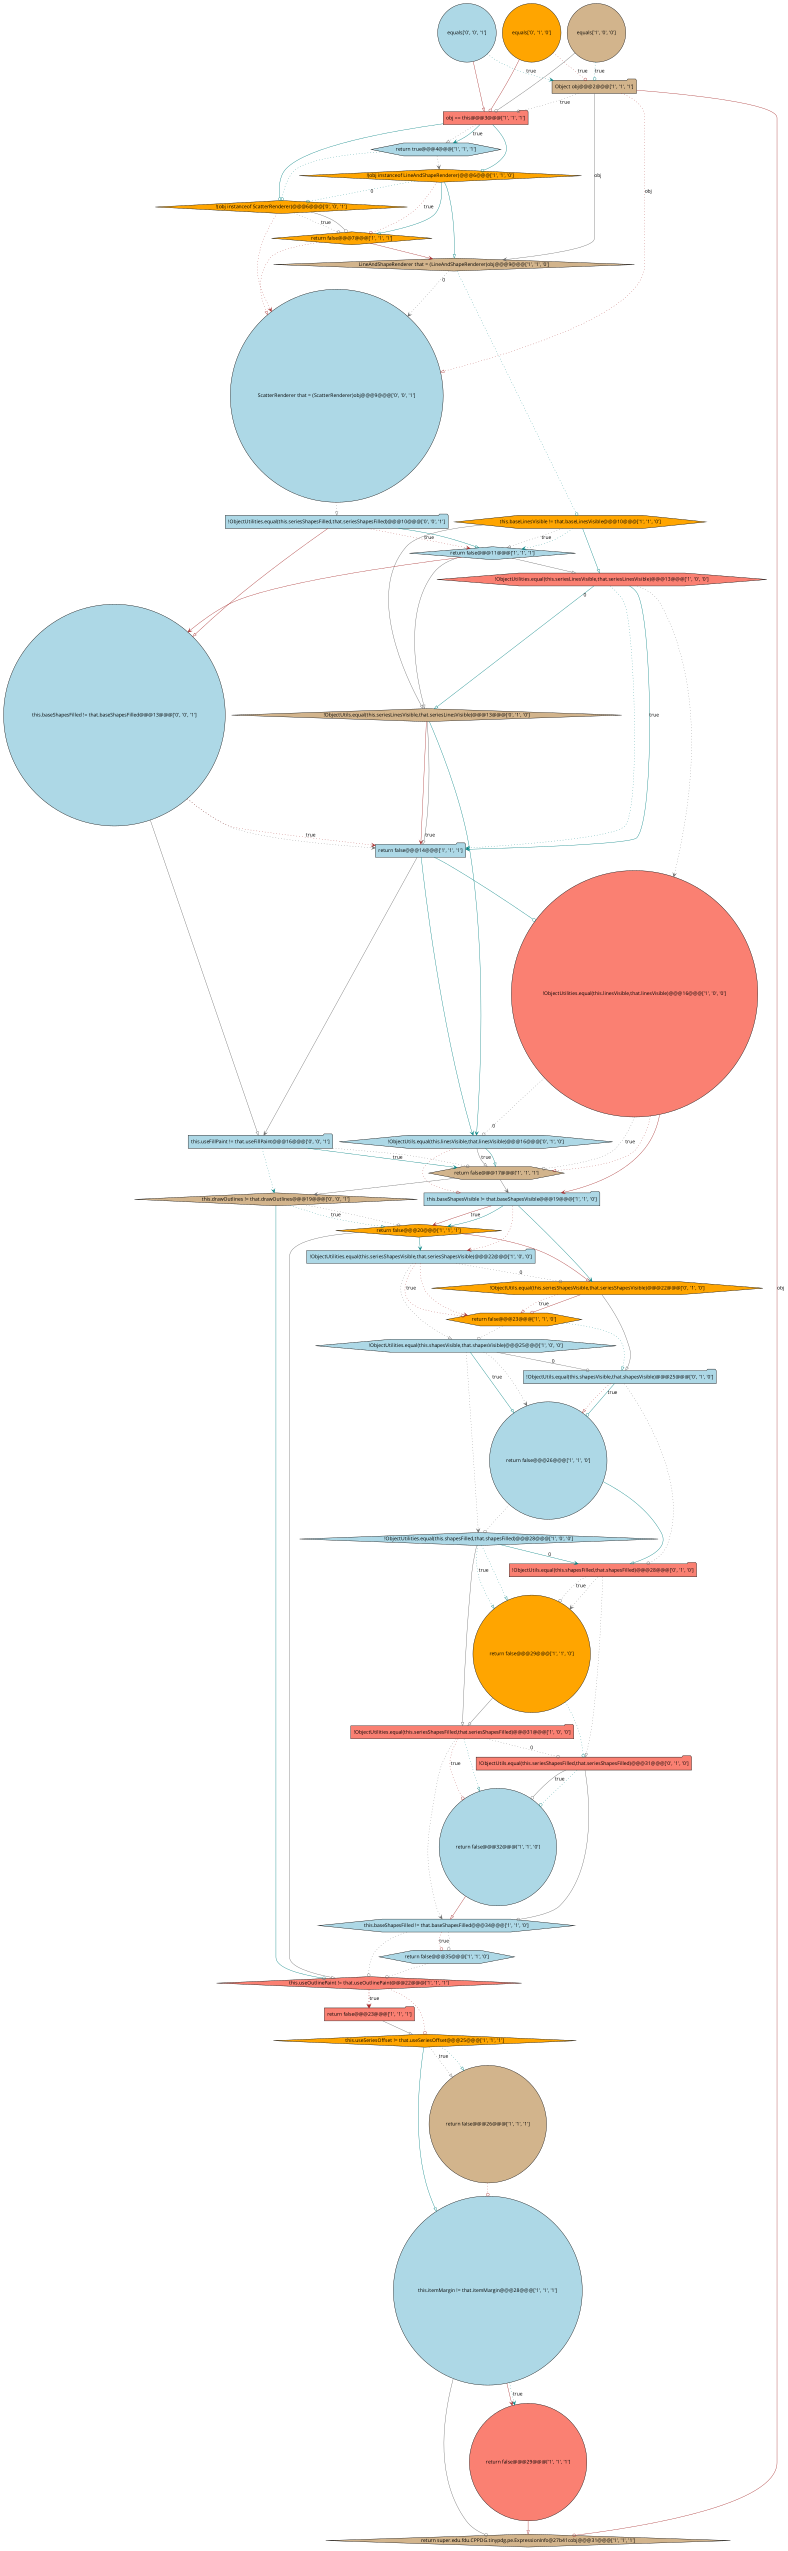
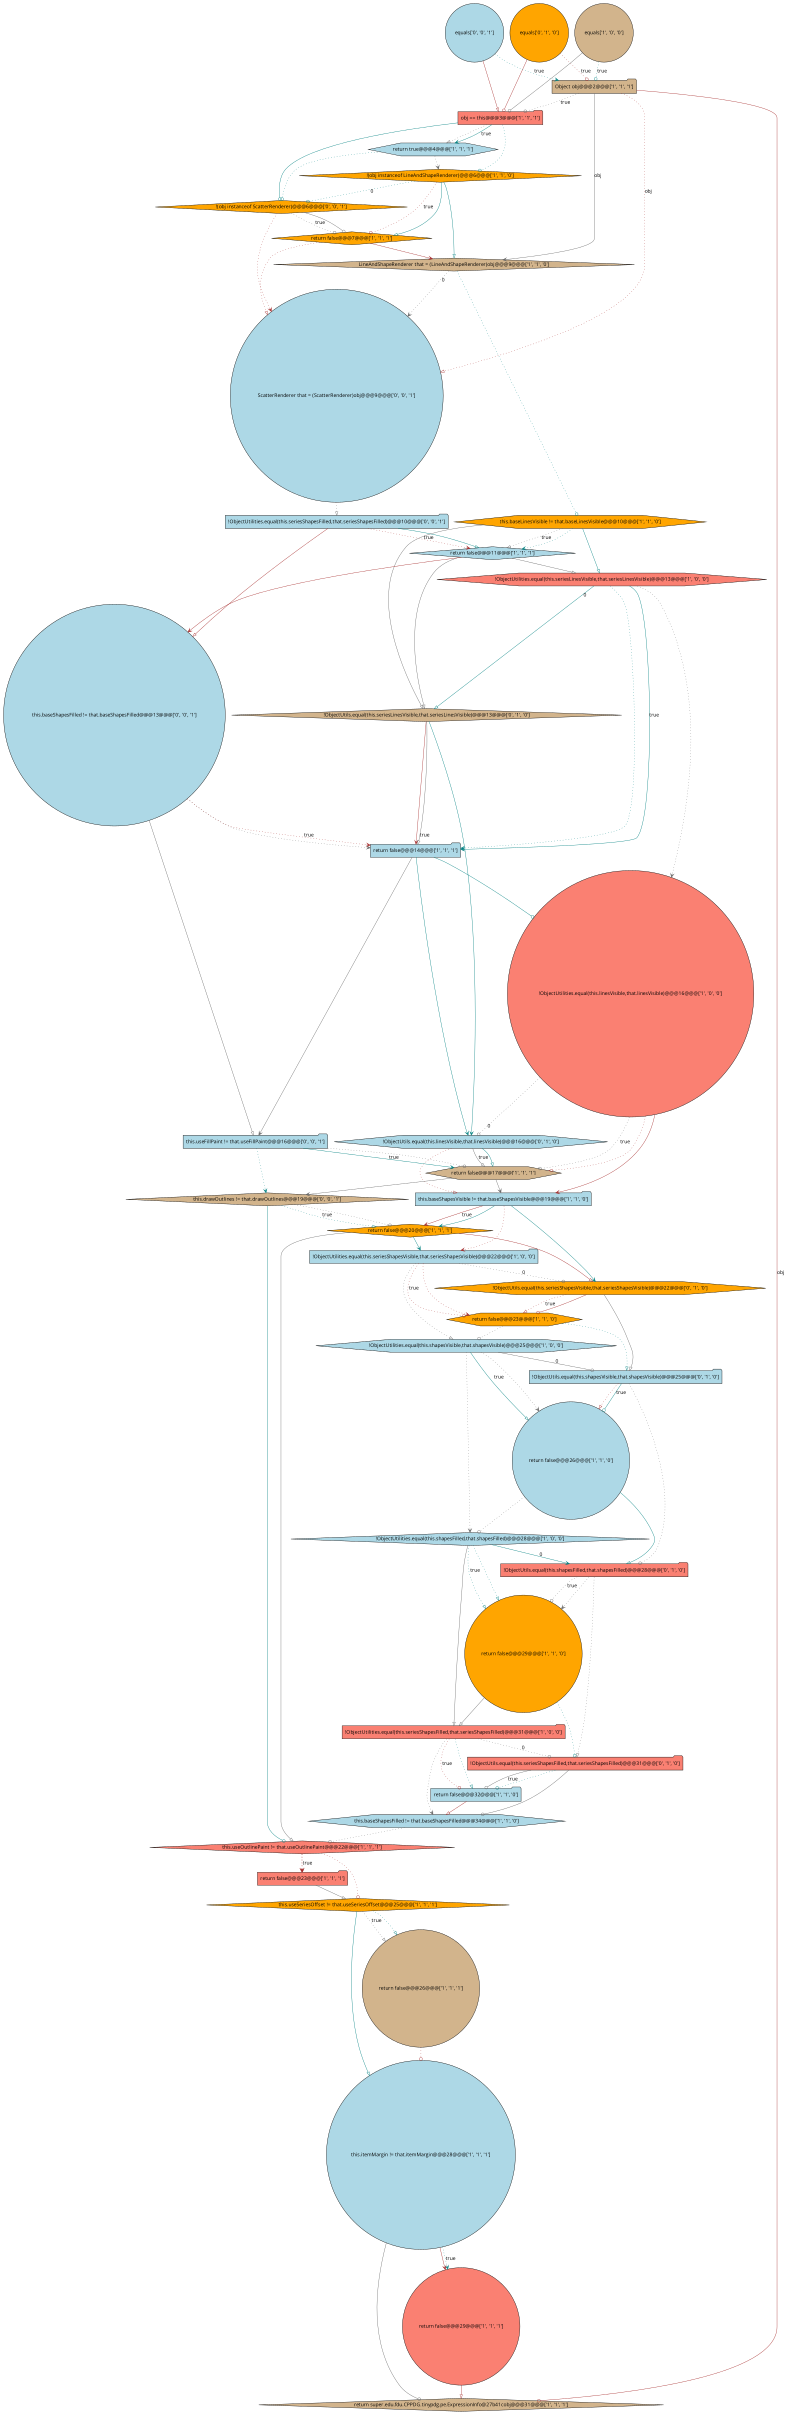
(506, 151) -> (503, 153)
(498, 1847) -> (476, 1795)
(447, 1957) -> none
